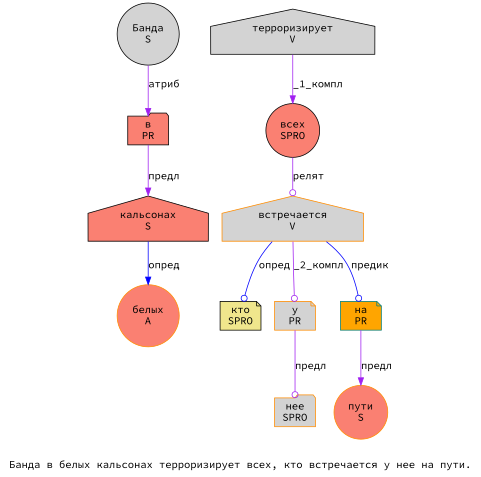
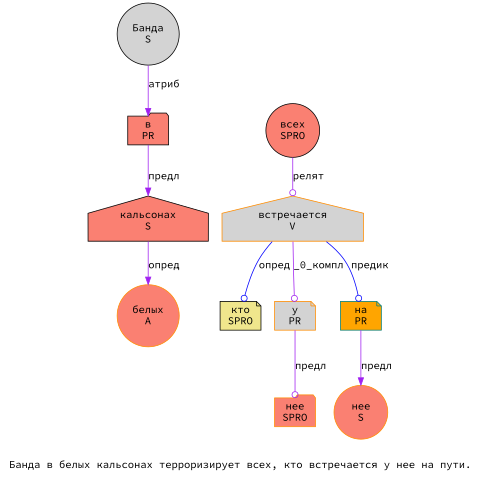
(293, 34) -> none
(148, 259) -> (148, 259)
(319, 265) -> (319, 265)
(295, 412) -> (295, 412)
(361, 412) -> (361, 412)
